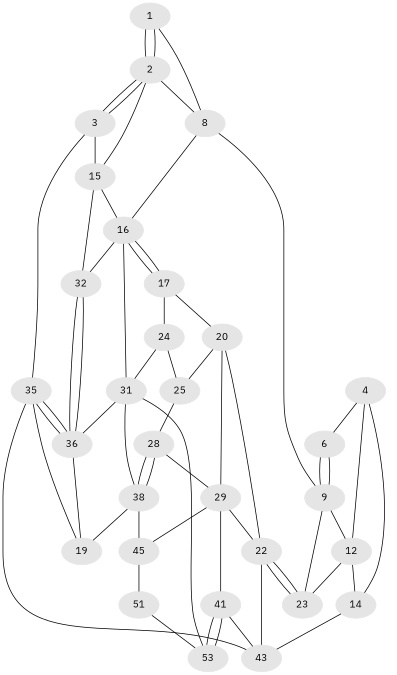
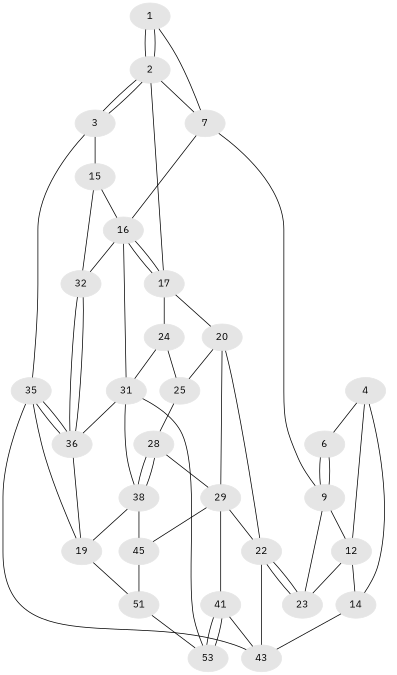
(205, 123) -> (205, 123)
(128, 125) -> (157, 177)
none -> (110, 578)
